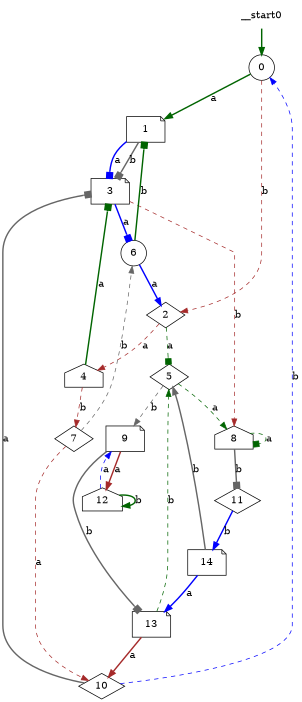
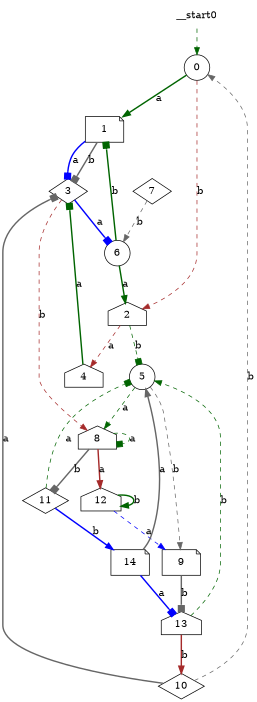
(262, 38) -> (197, 38)
(110, 191) -> (68, 191)
(148, 282) -> (122, 281)
(166, 315) -> (127, 315)
(170, 346) -> (139, 346)
(169, 377) -> (142, 377)
(80, 404) -> none
none -> (67, 423)
(292, 446) -> (247, 386)
(115, 467) -> (99, 465)
(196, 470) -> (162, 470)
(36, 568) -> none
(184, 591) -> (155, 592)
(151, 624) -> (181, 624)
(133, 655) -> (185, 655)
